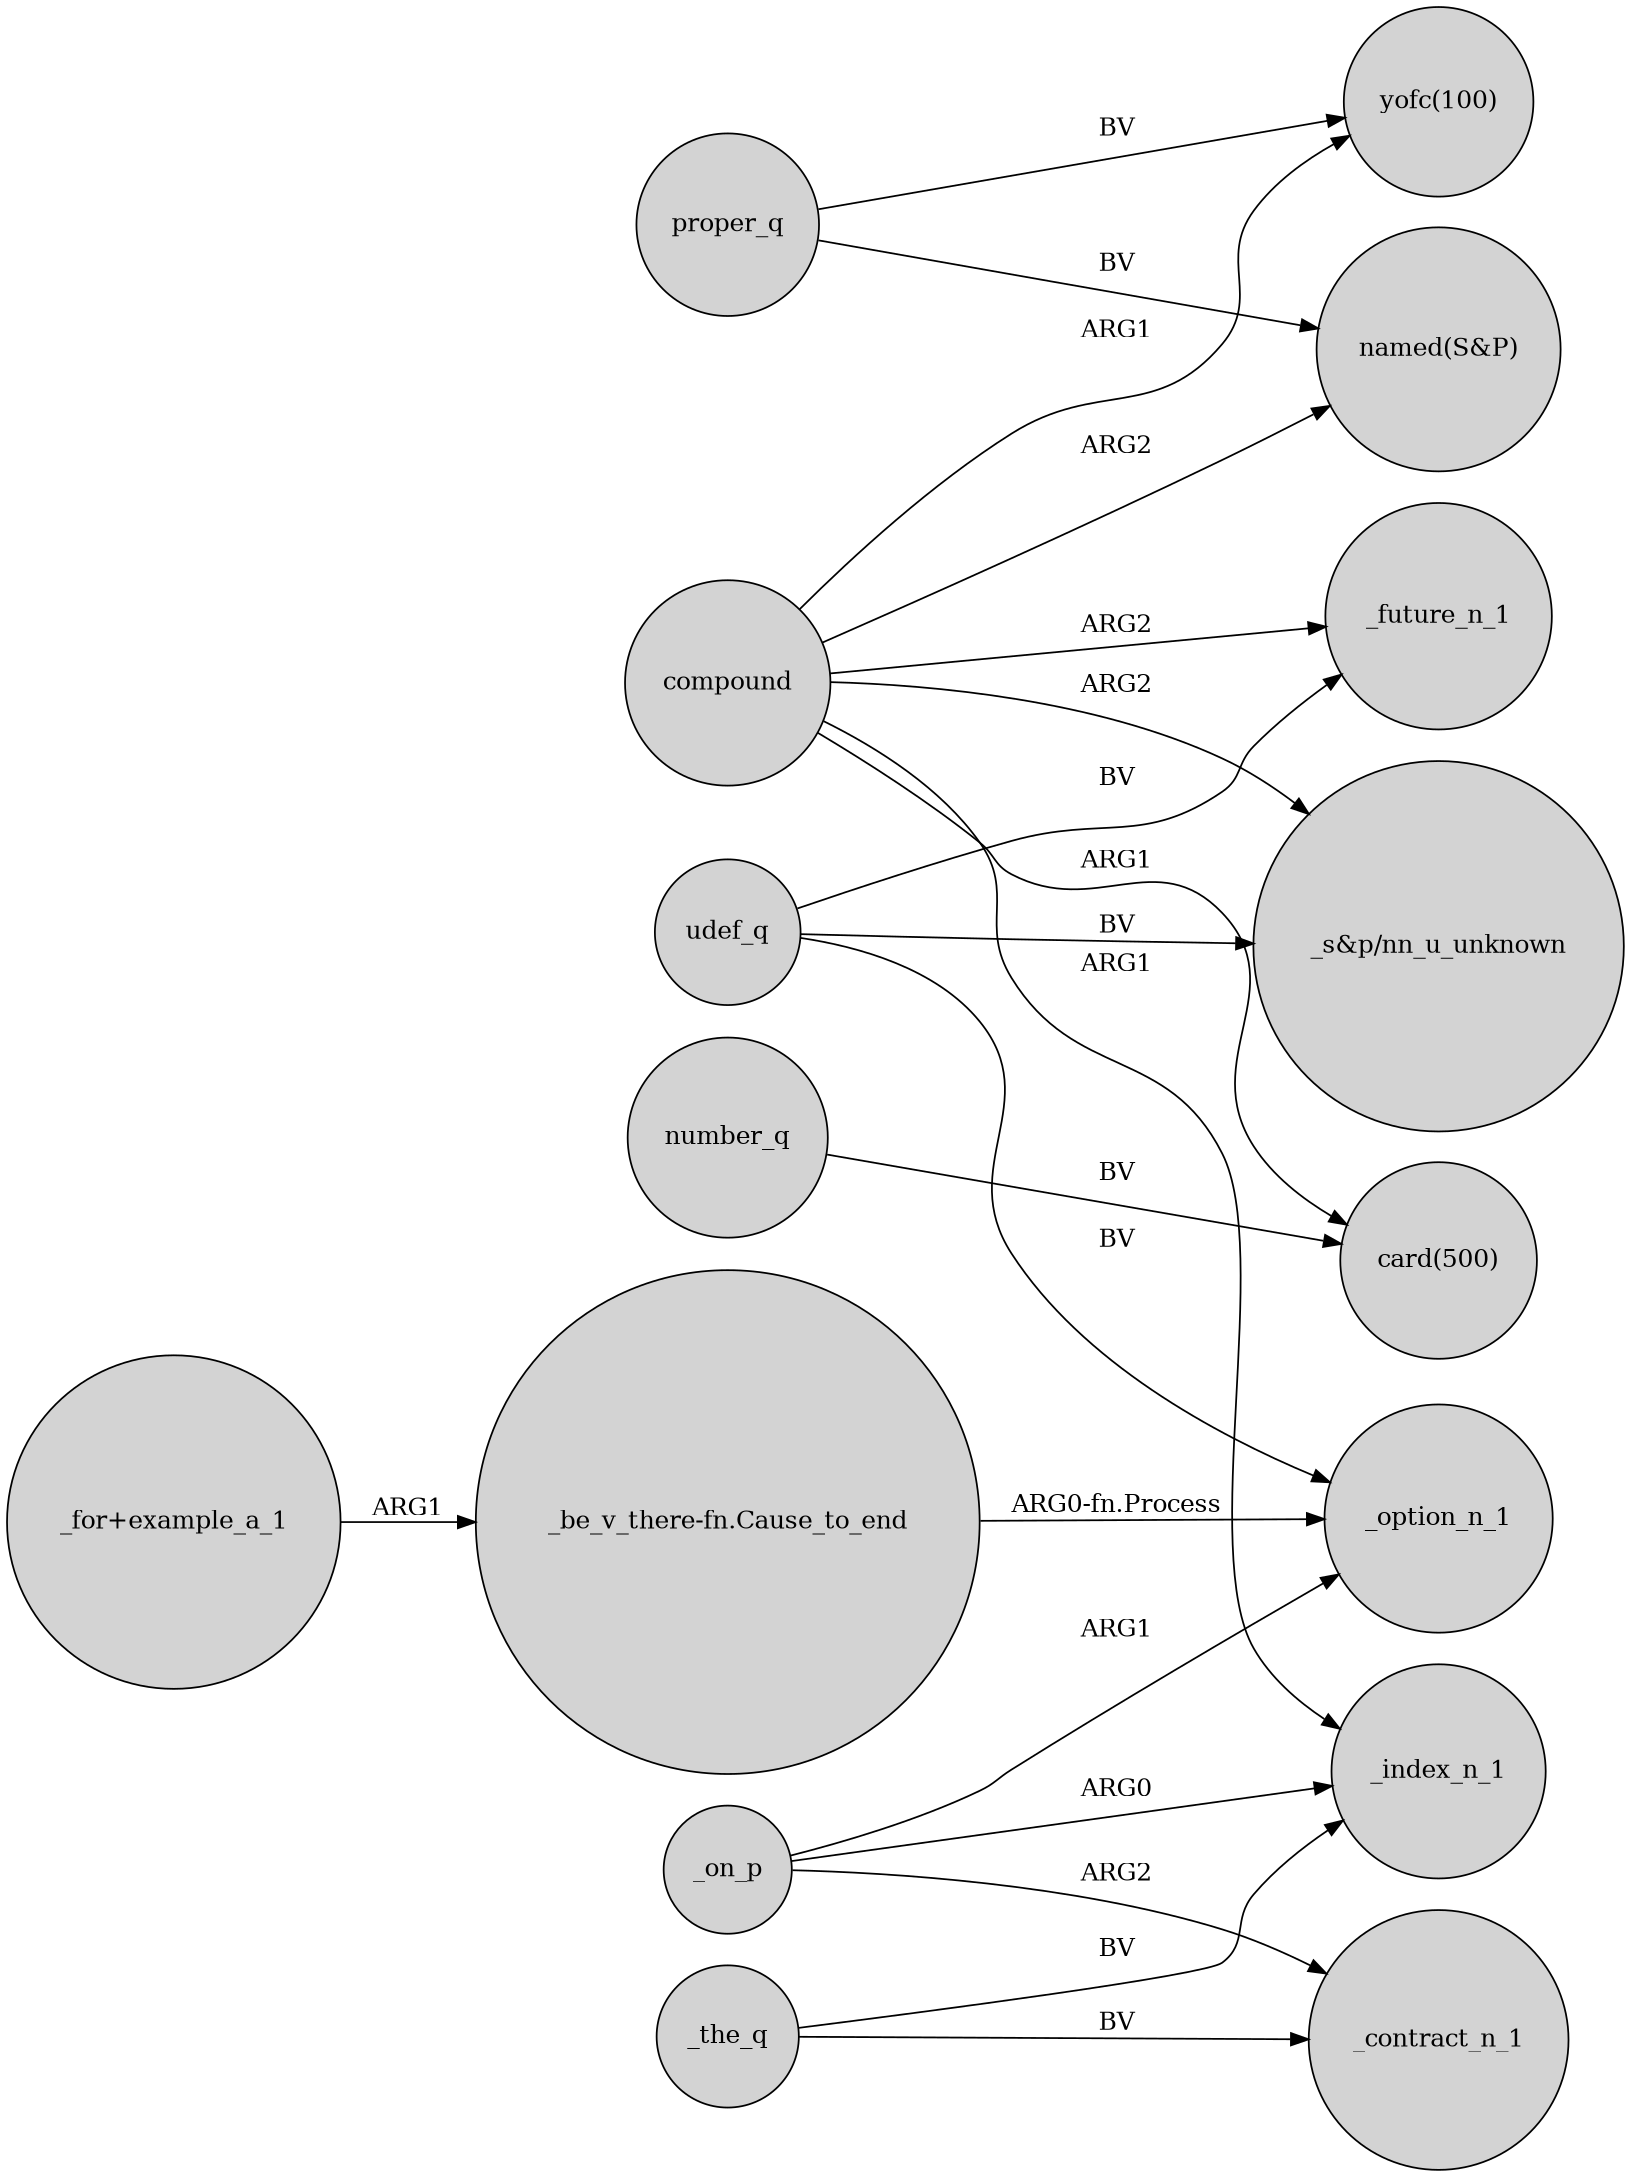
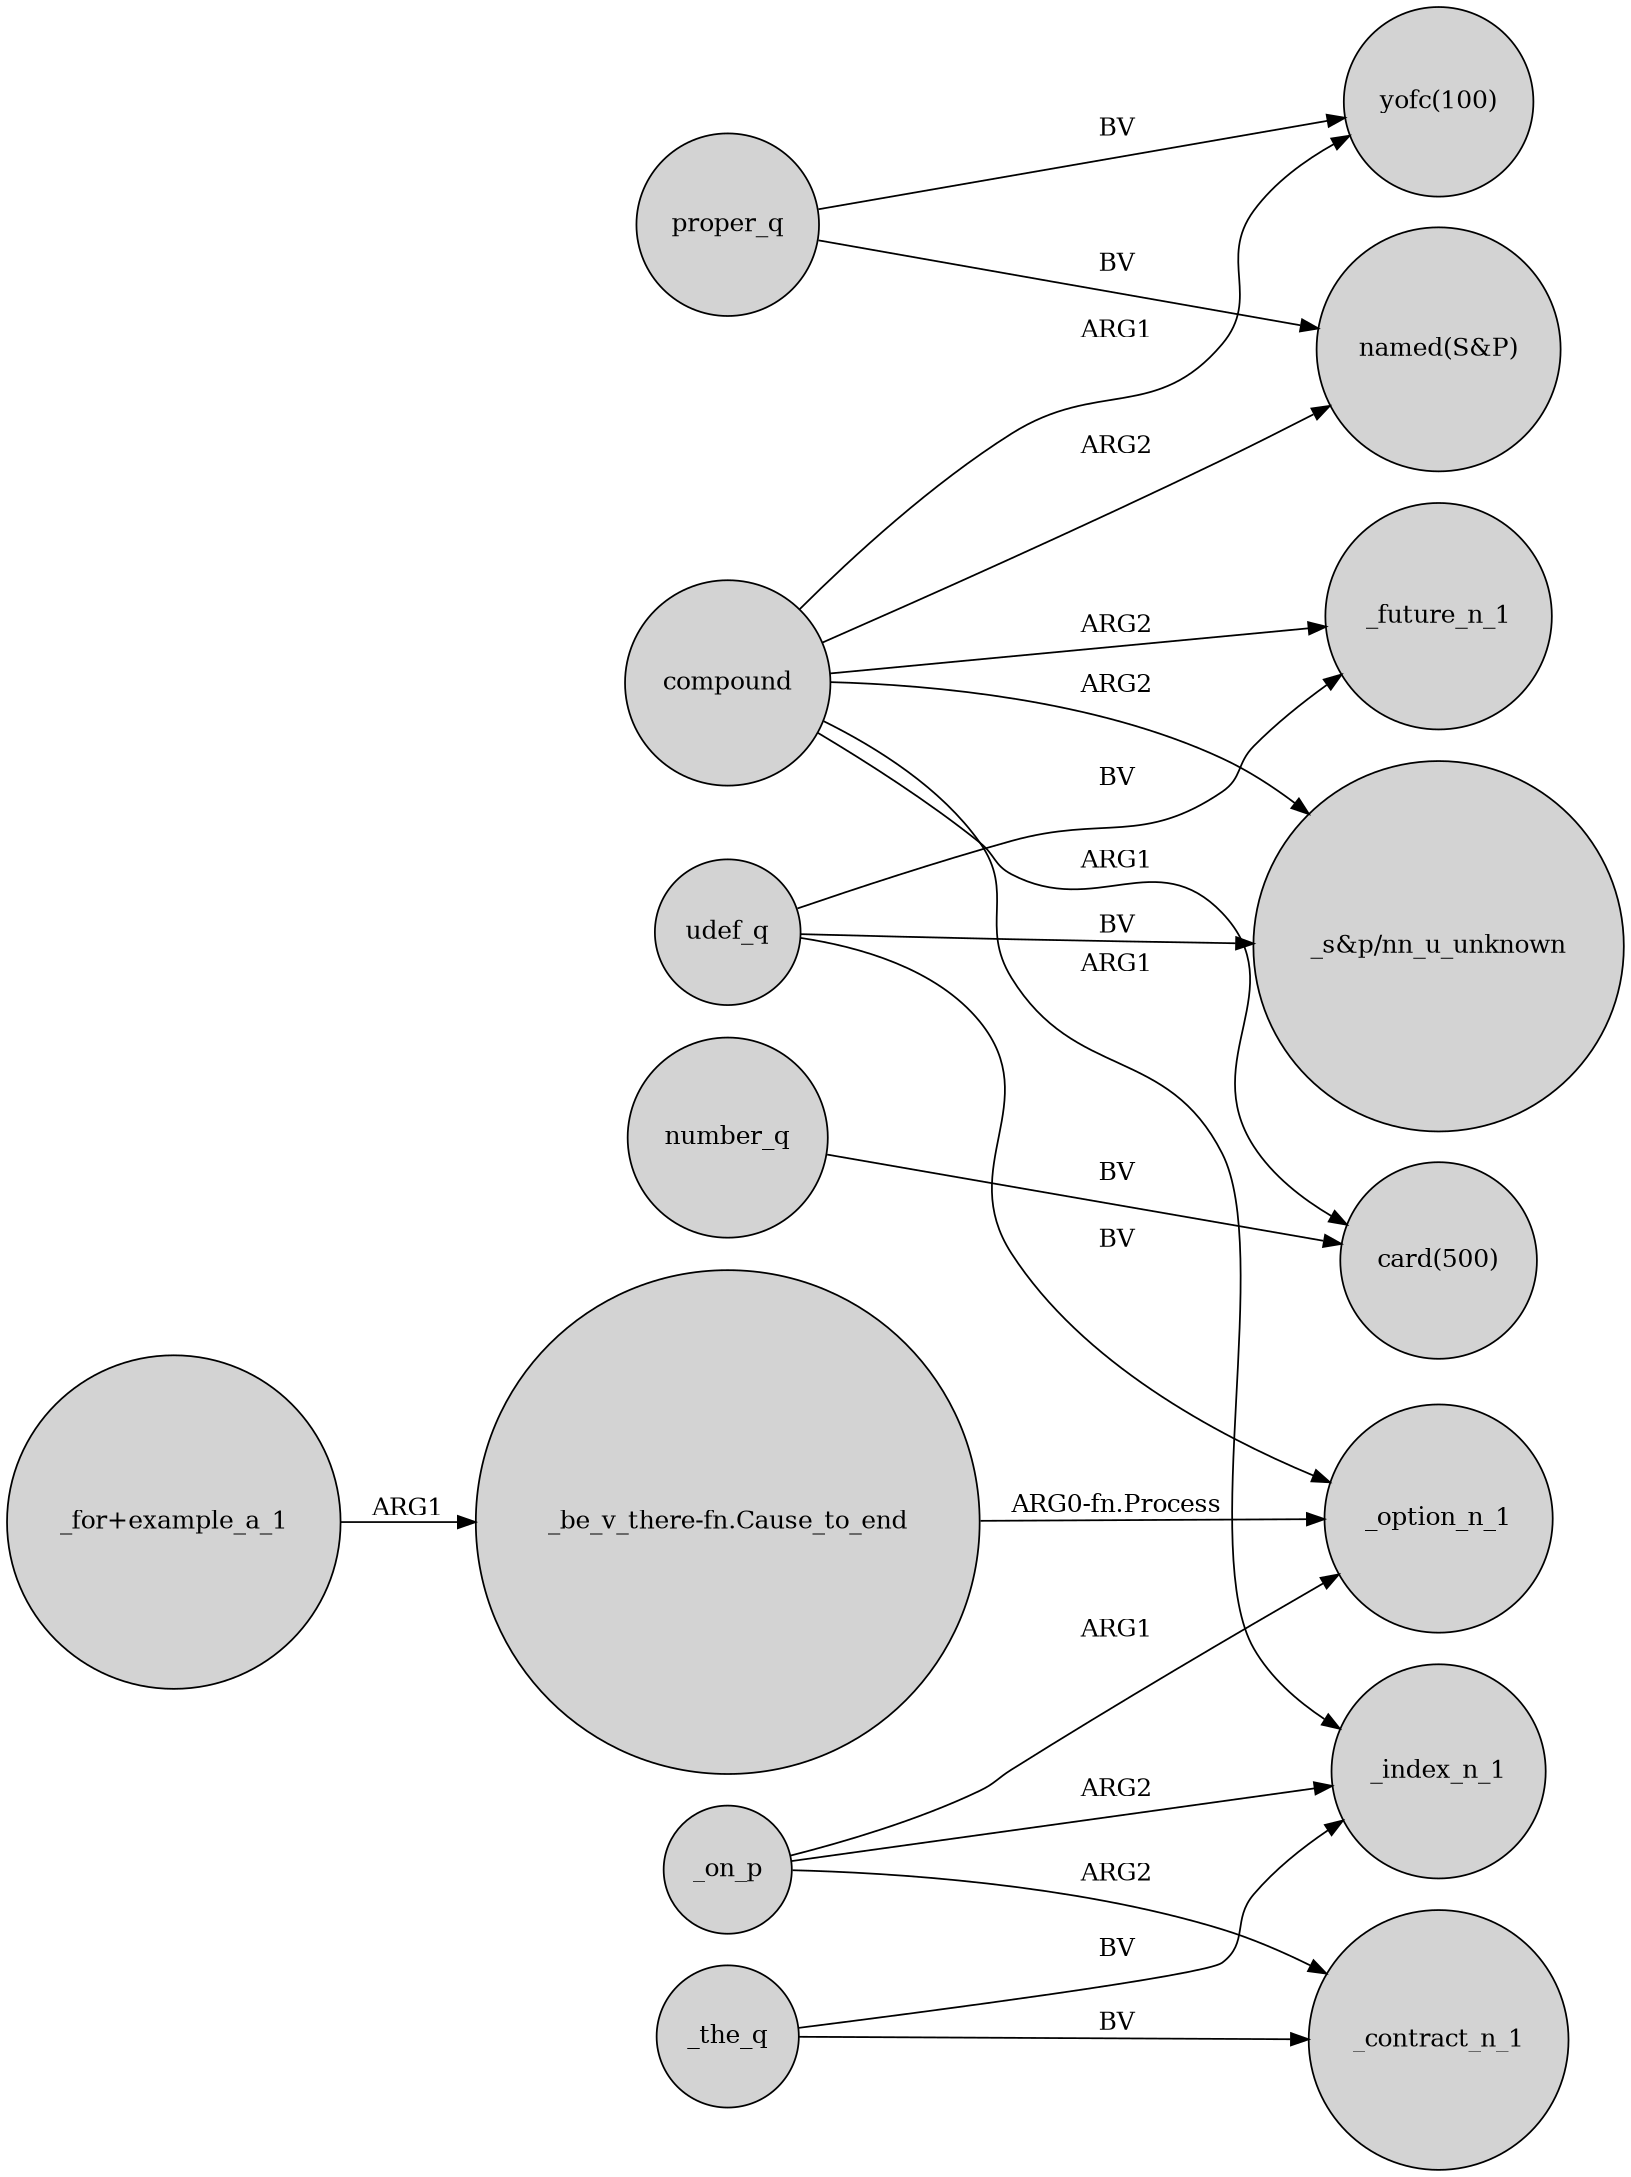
(1117, 1790) -> (1117, 1790)
